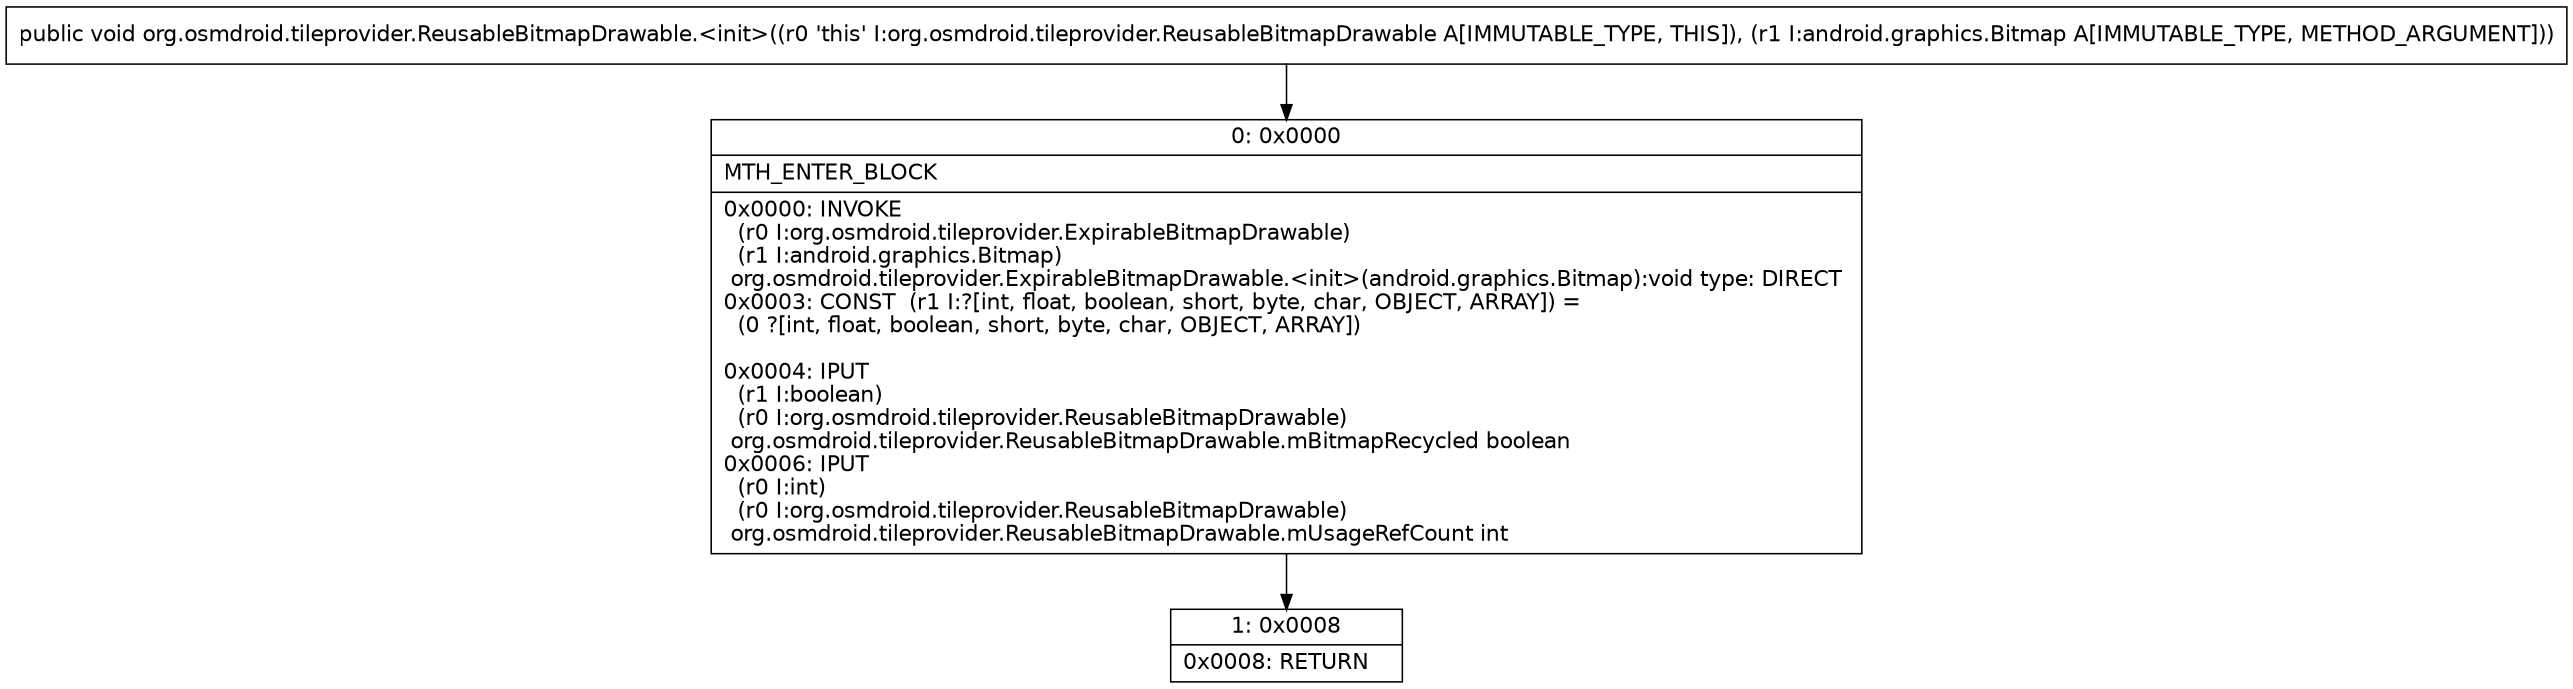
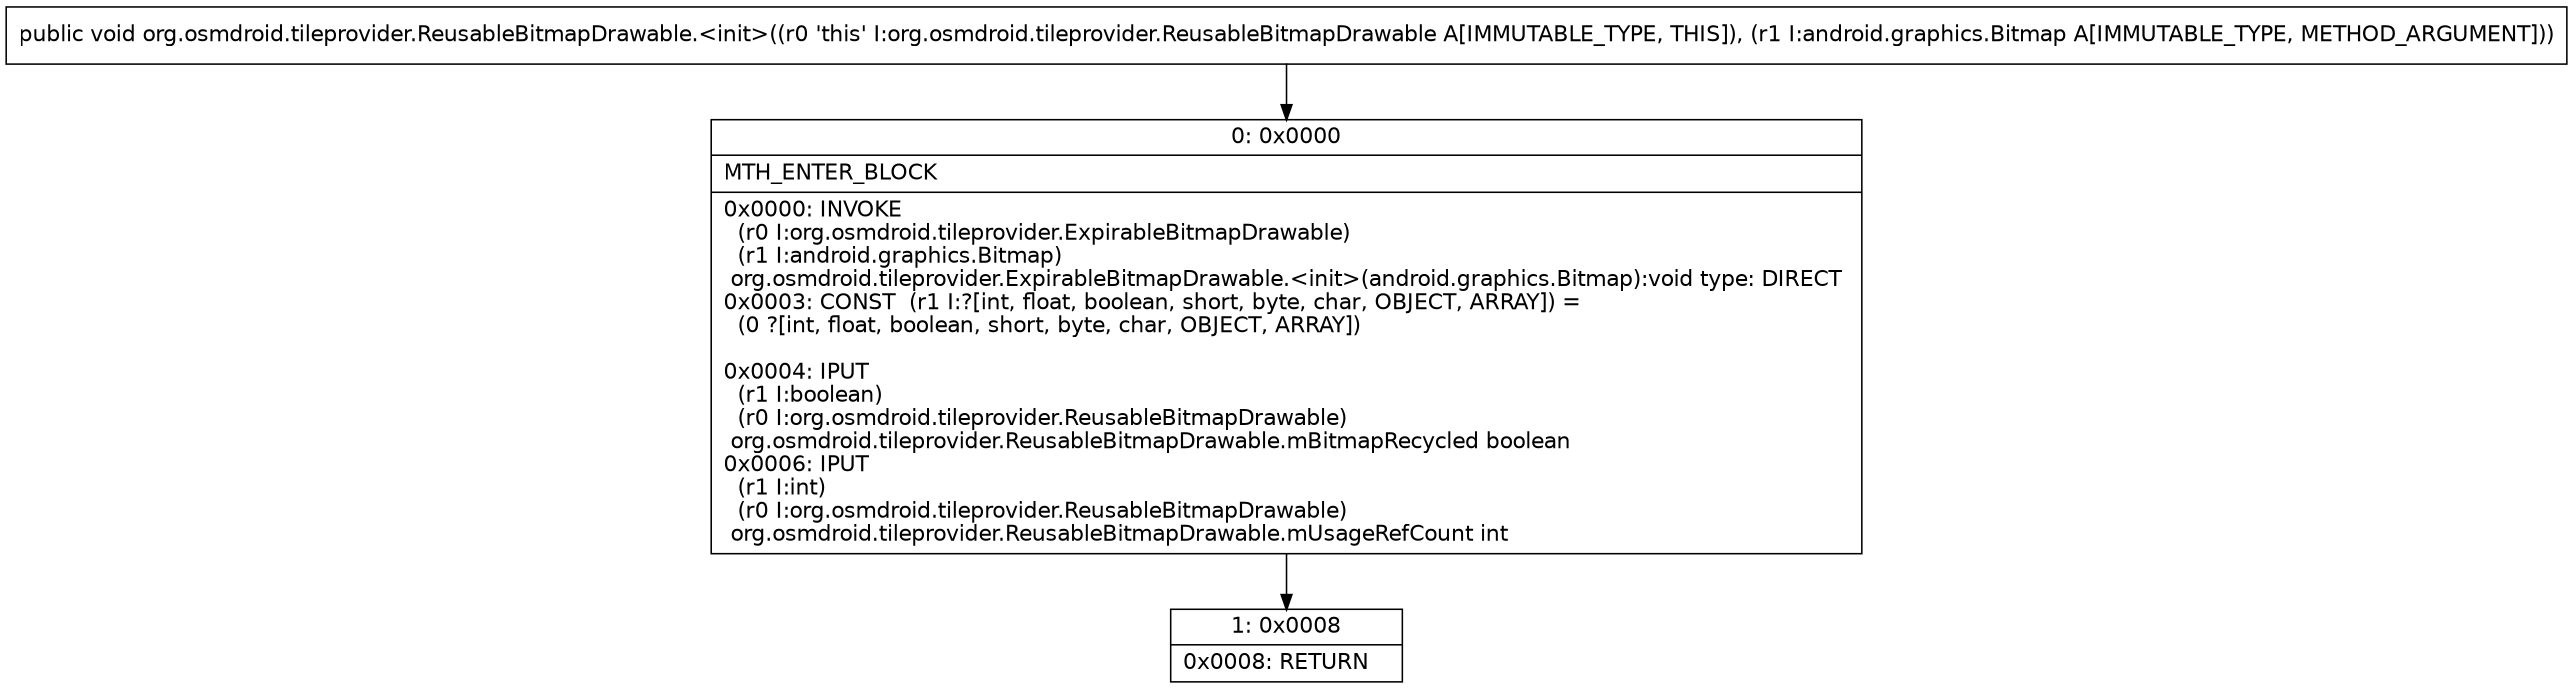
(775, 488) -> (775, 488)
